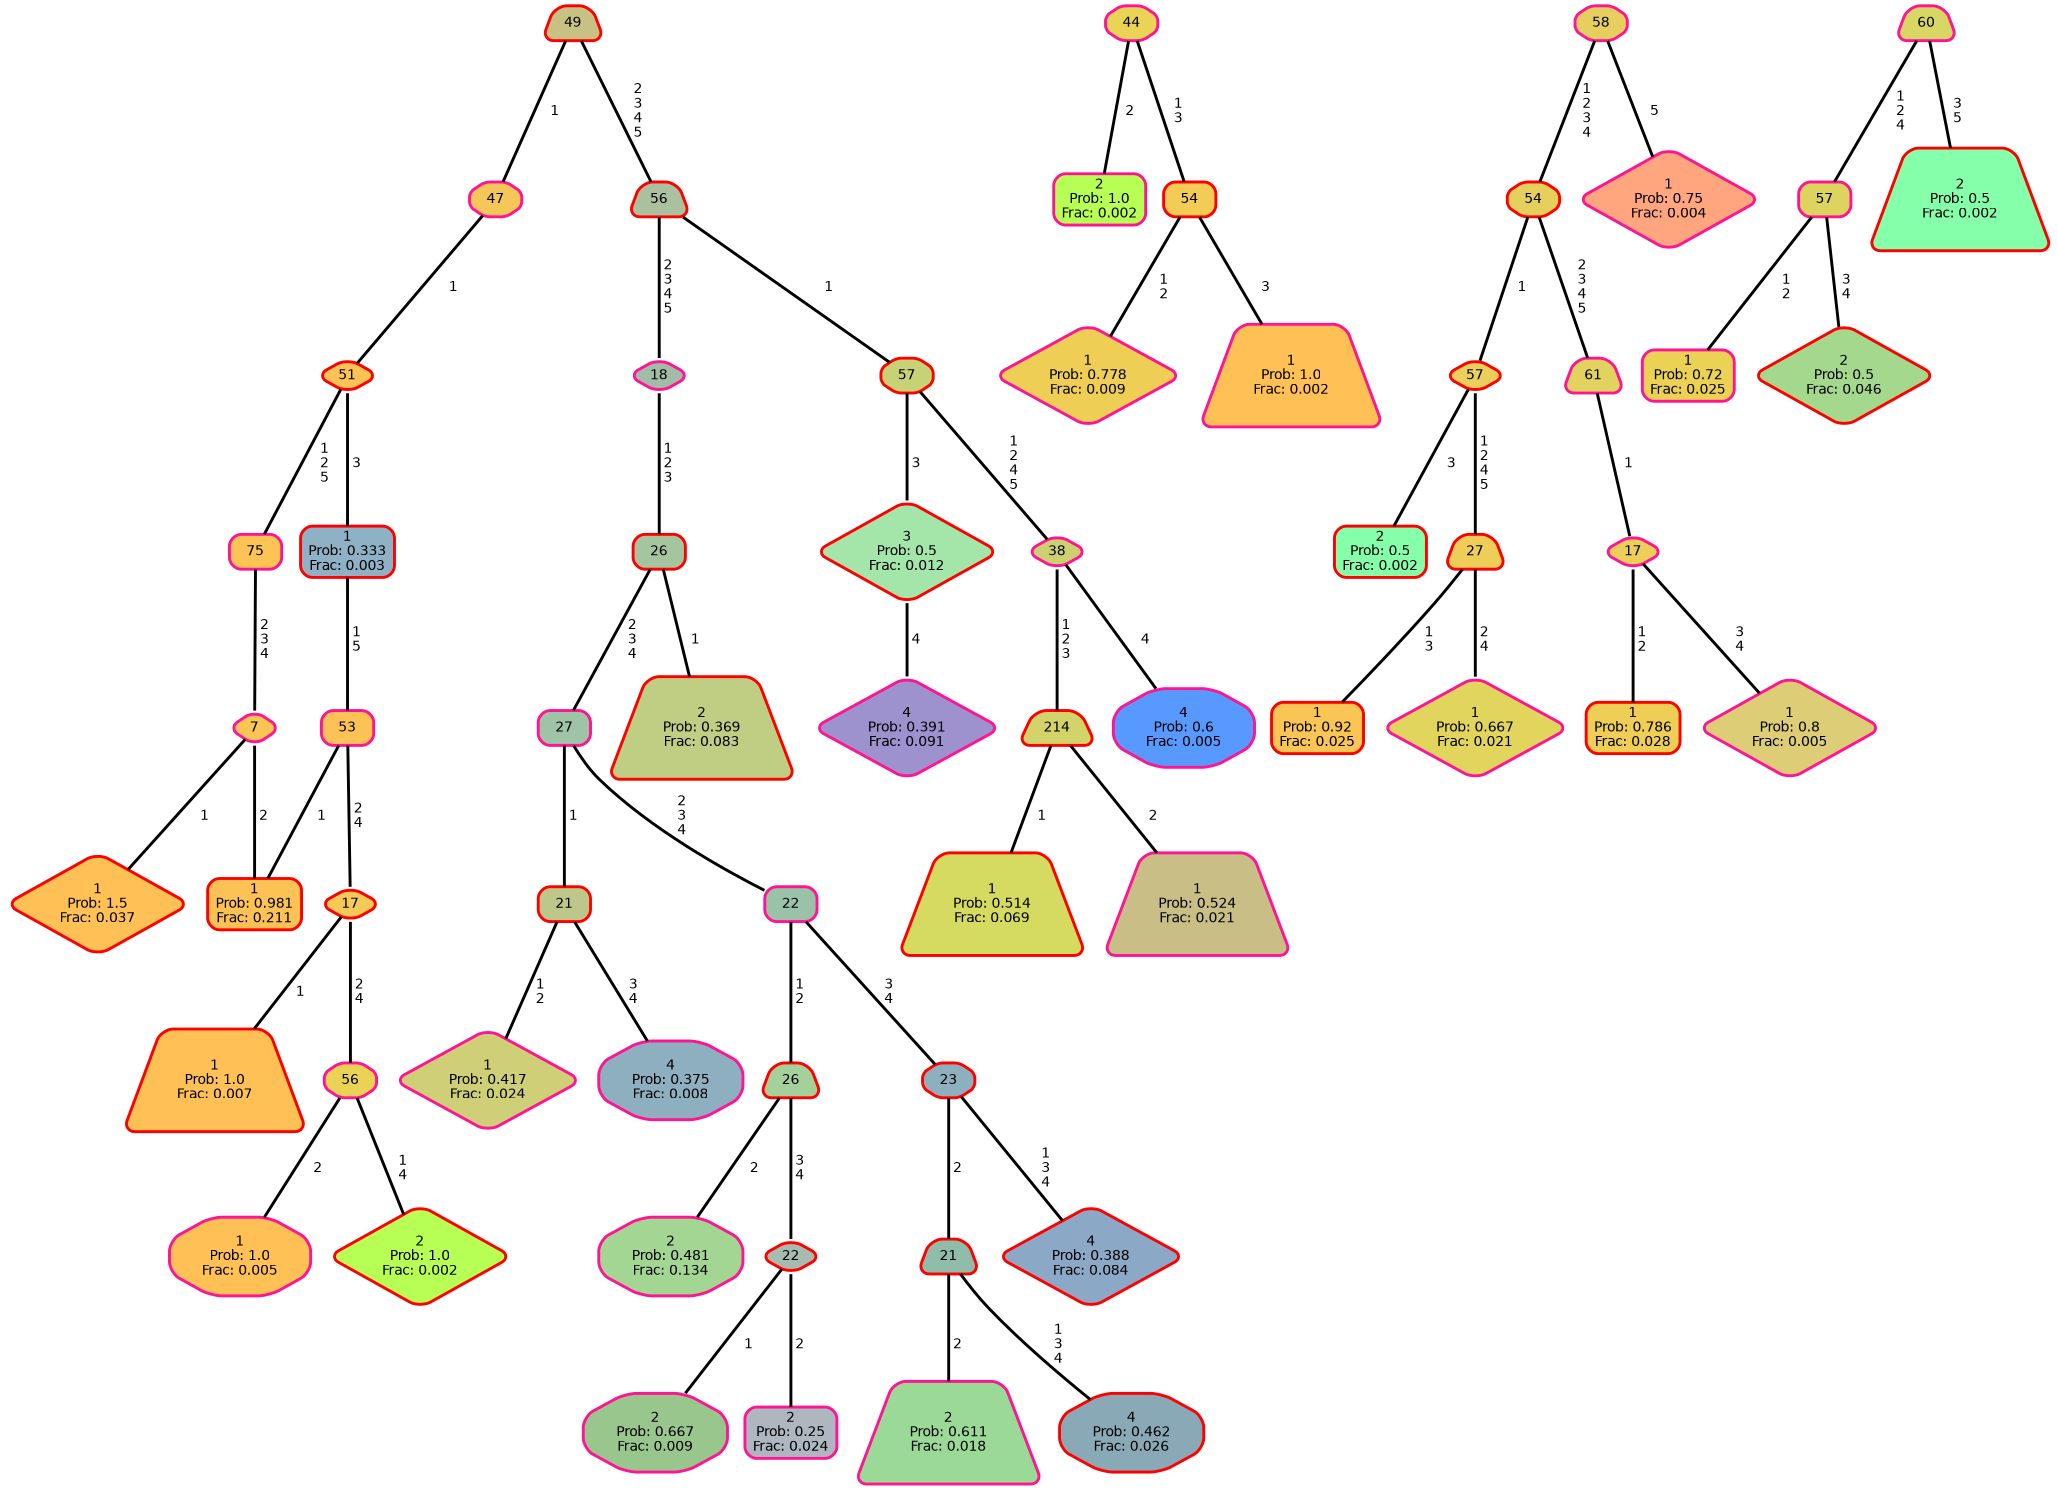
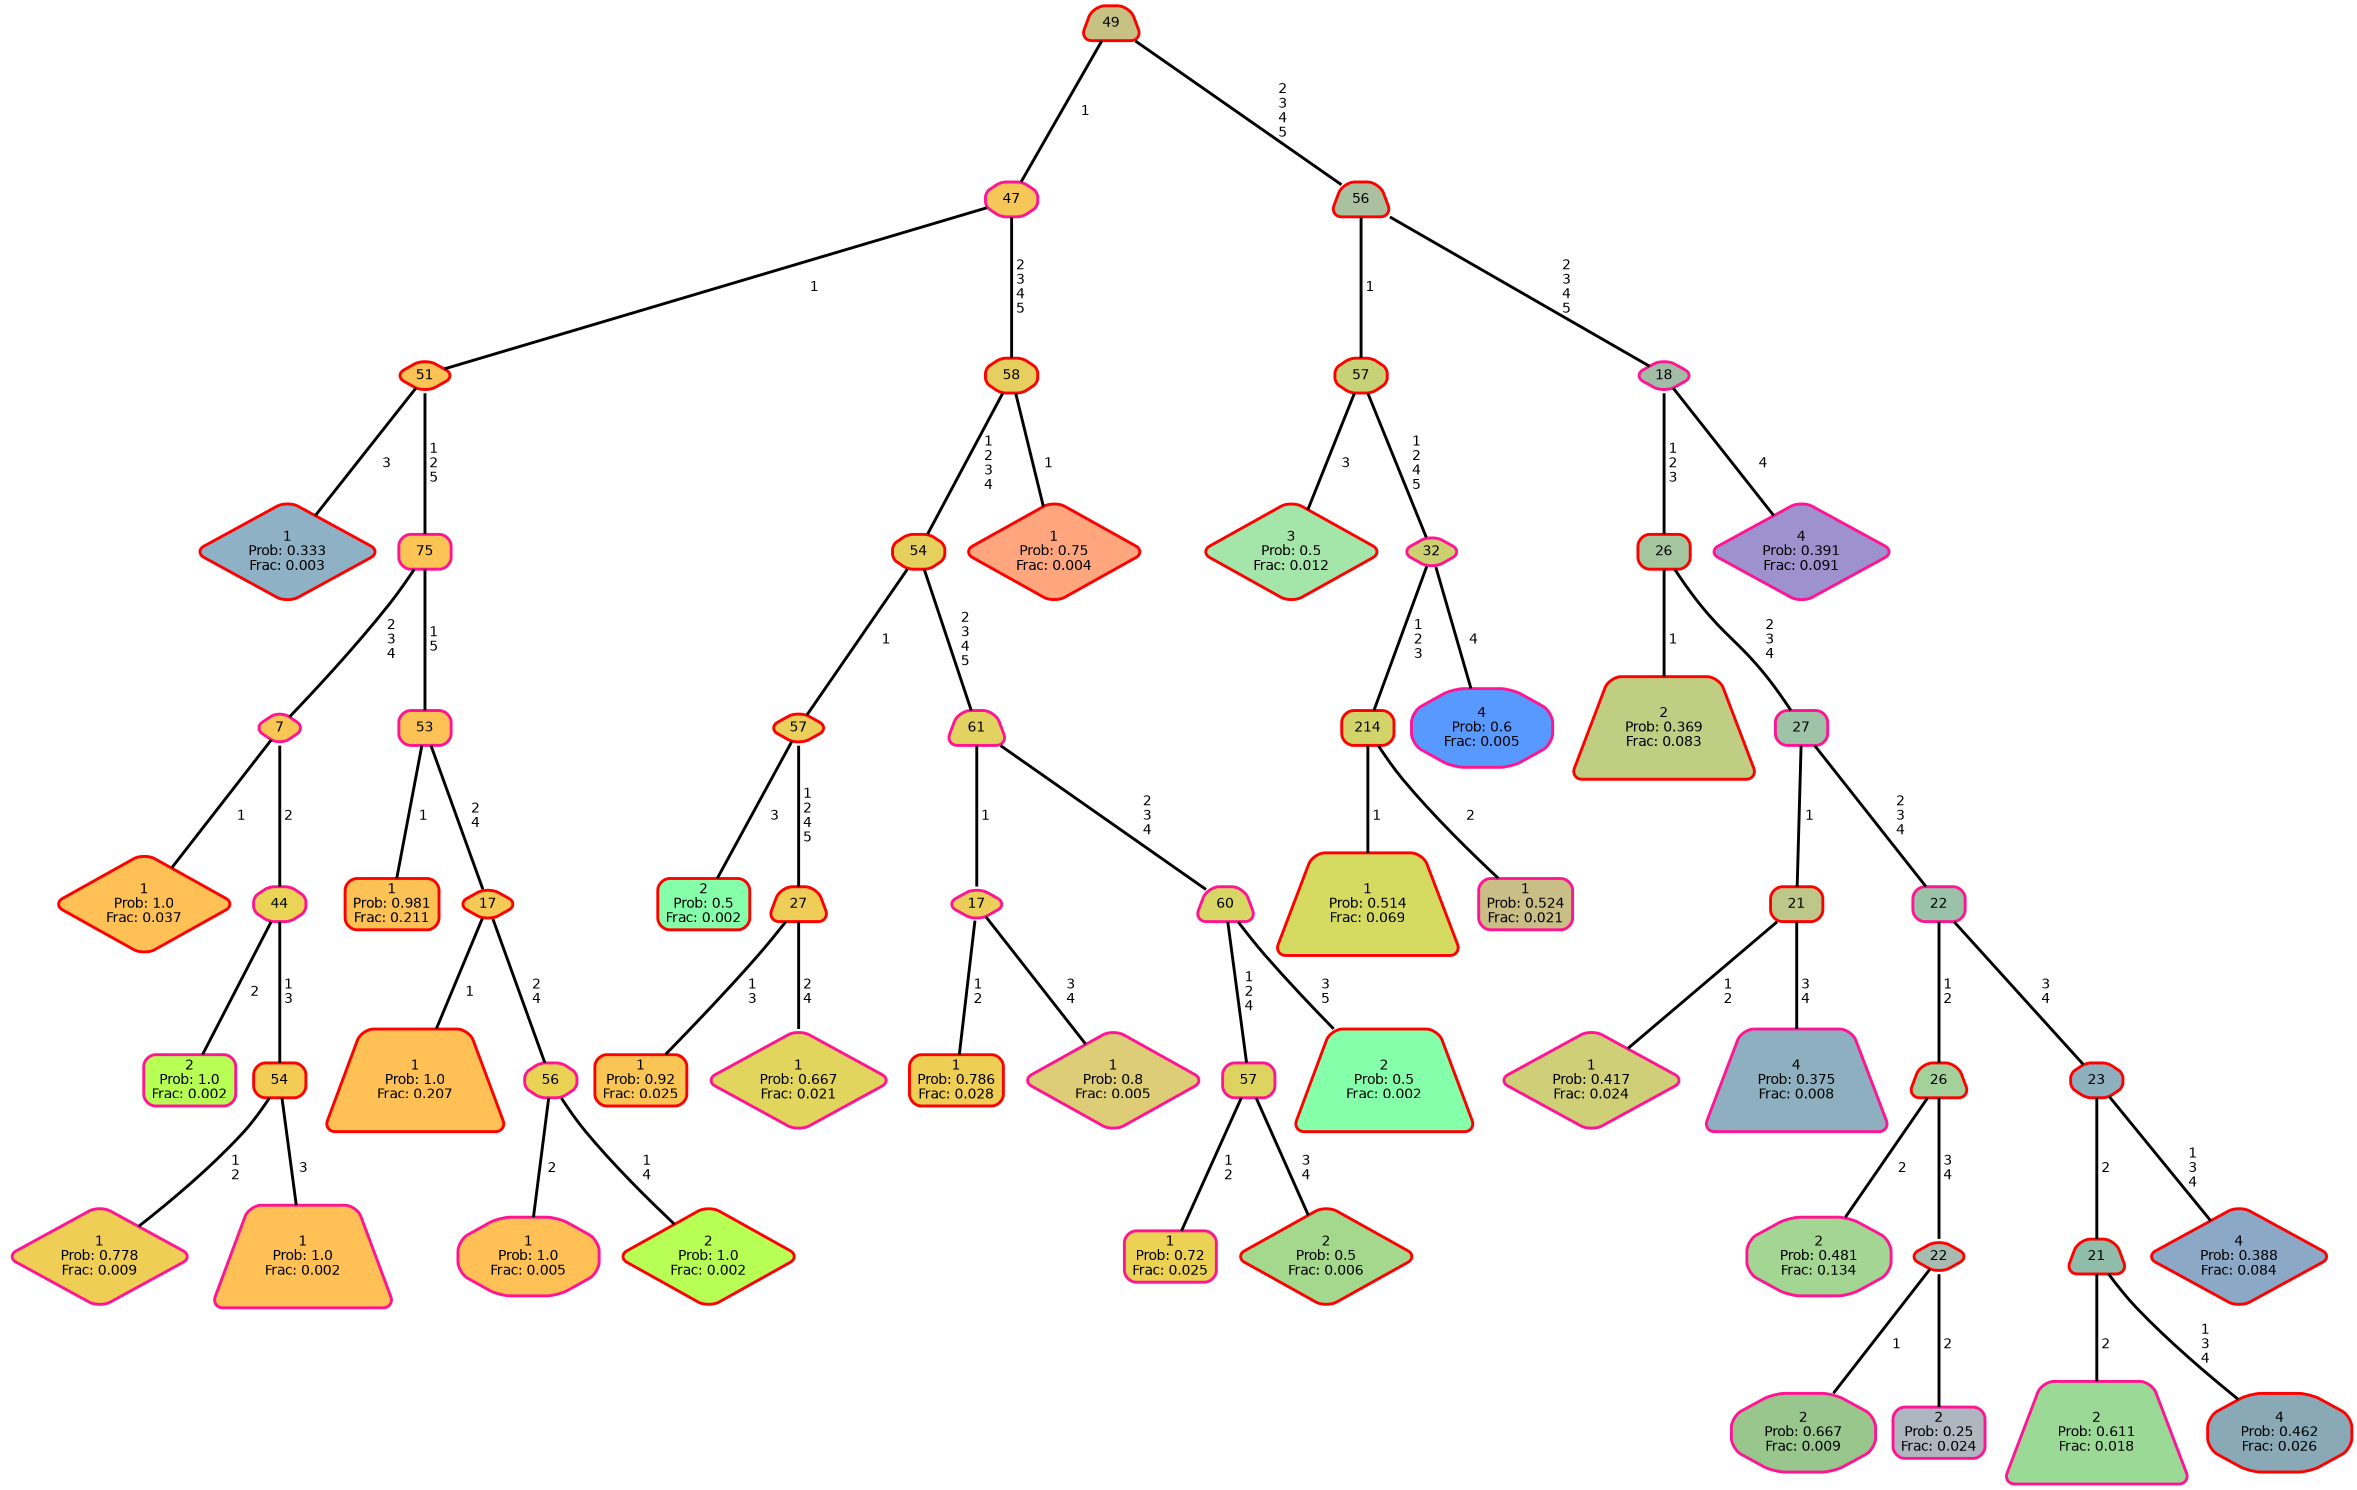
(1601, 23) -> (1012, 376)
(1652, 111) -> (1046, 464)
(1669, 199) -> (1054, 552)
none -> (1012, 288)
(1844, 376) -> (1326, 1257)
(348, 552) -> (288, 552)
(1057, 552) -> (1432, 552)
(907, 640) -> (1723, 452)
(348, 644) -> (425, 640)
(1057, 728) -> (1368, 728)
(255, 812) -> (280, 816)
none -> (1103, 818)
(98, 904) -> (144, 904)
(1197, 904) -> (1526, 904)
(215, 1080) -> (415, 1080)
(671, 1080) -> (1797, 1080)
